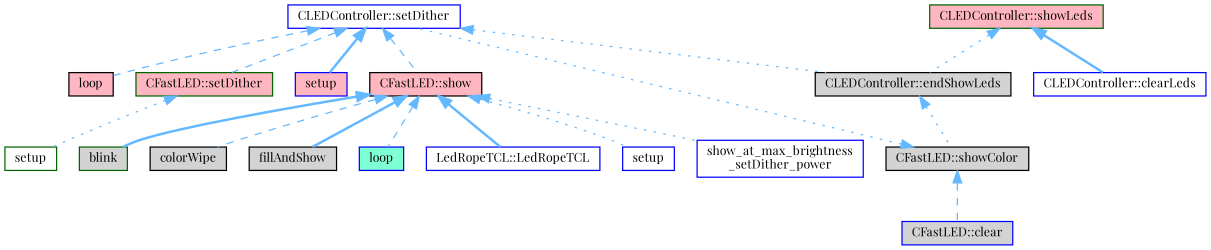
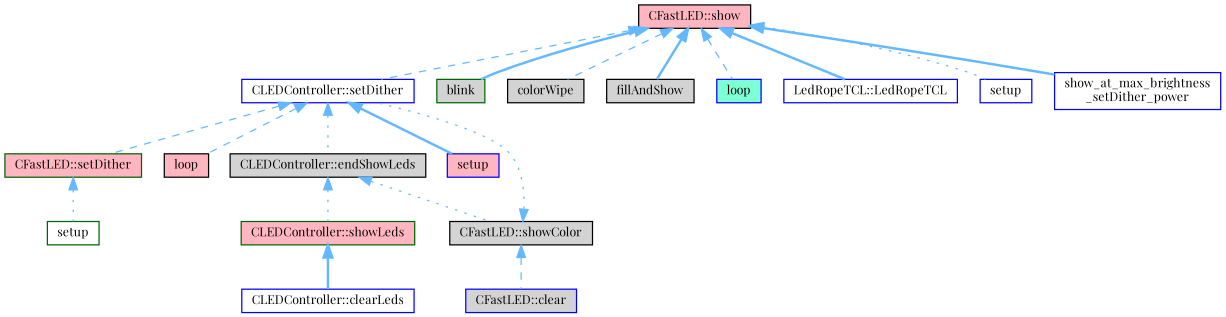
(959, 54) -> (328, 206)
(404, 56) -> (505, 55)
(593, 120) -> (938, 55)
